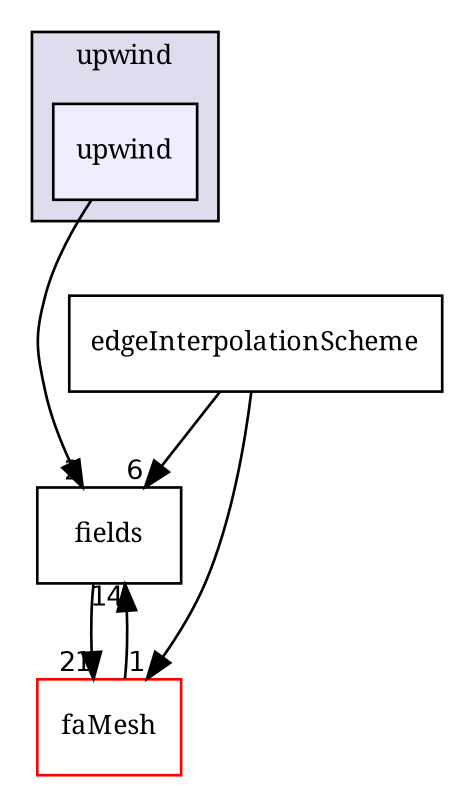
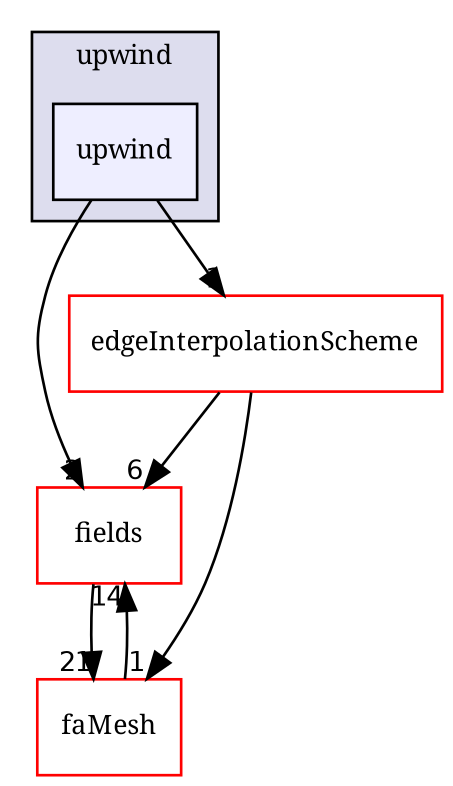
none -> (184, 239)
(256, 344) -> (256, 344)
(109, 535) -> (109, 535)
